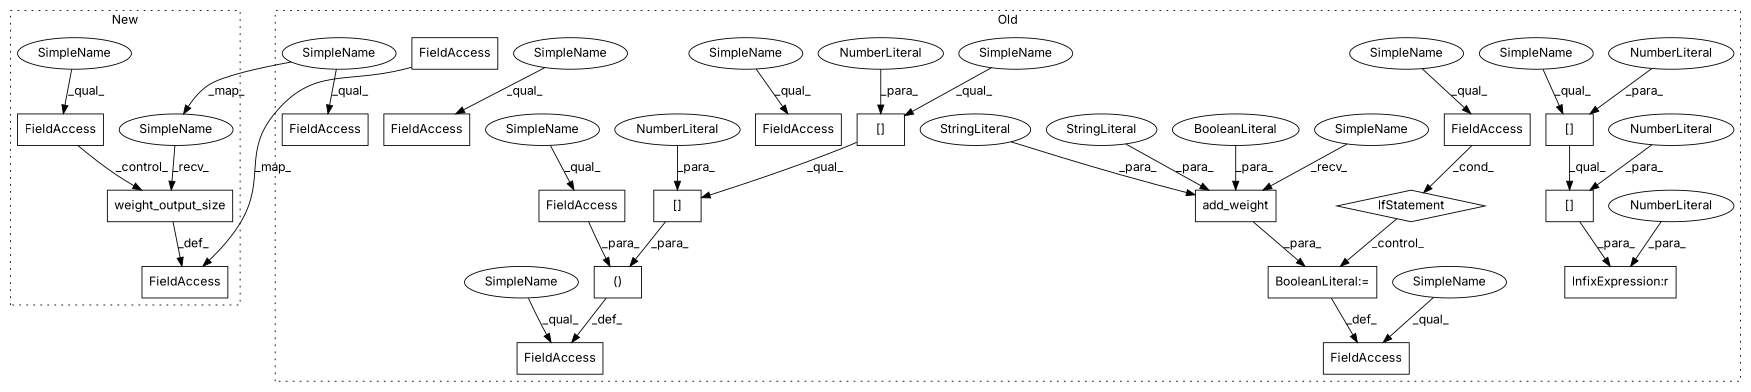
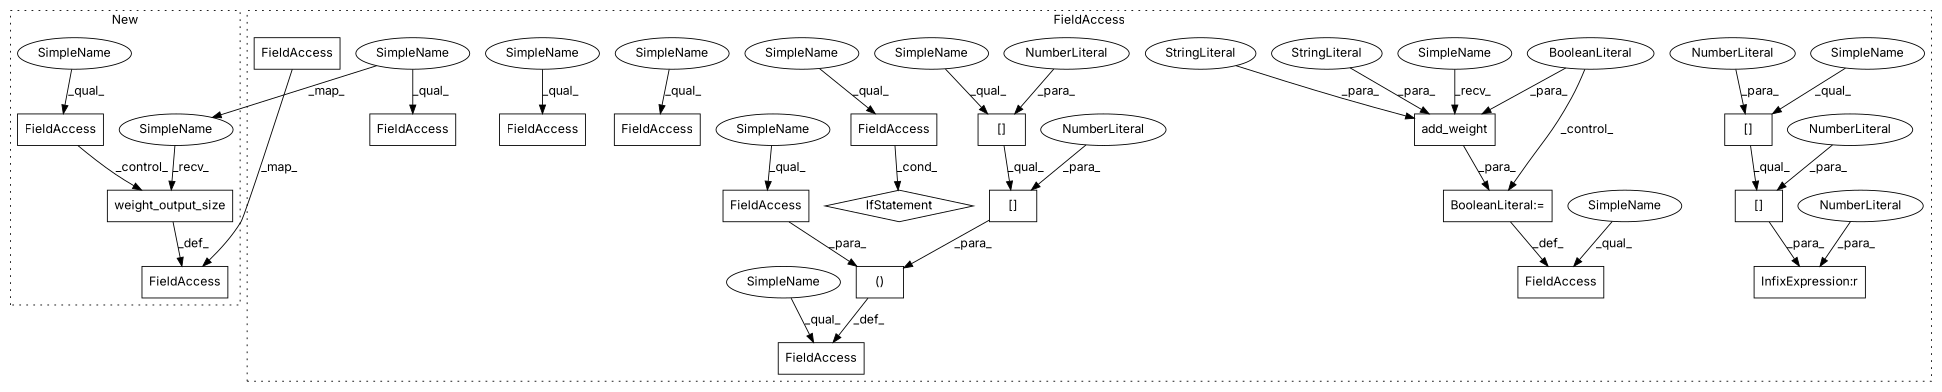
(1008, 21) -> (1089, 21)
(1372, 240) -> (1553, 128)
